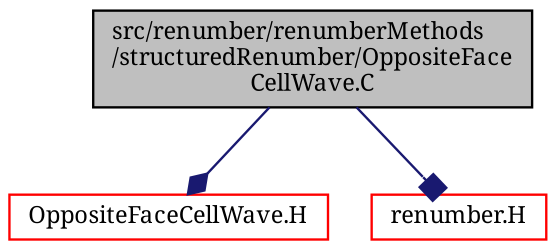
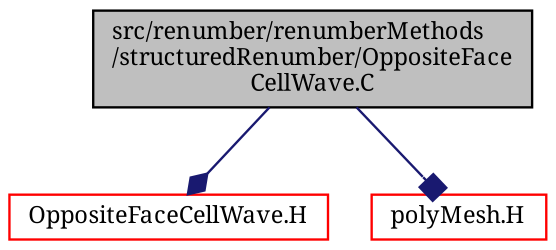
(459, 217) -> (459, 217)
